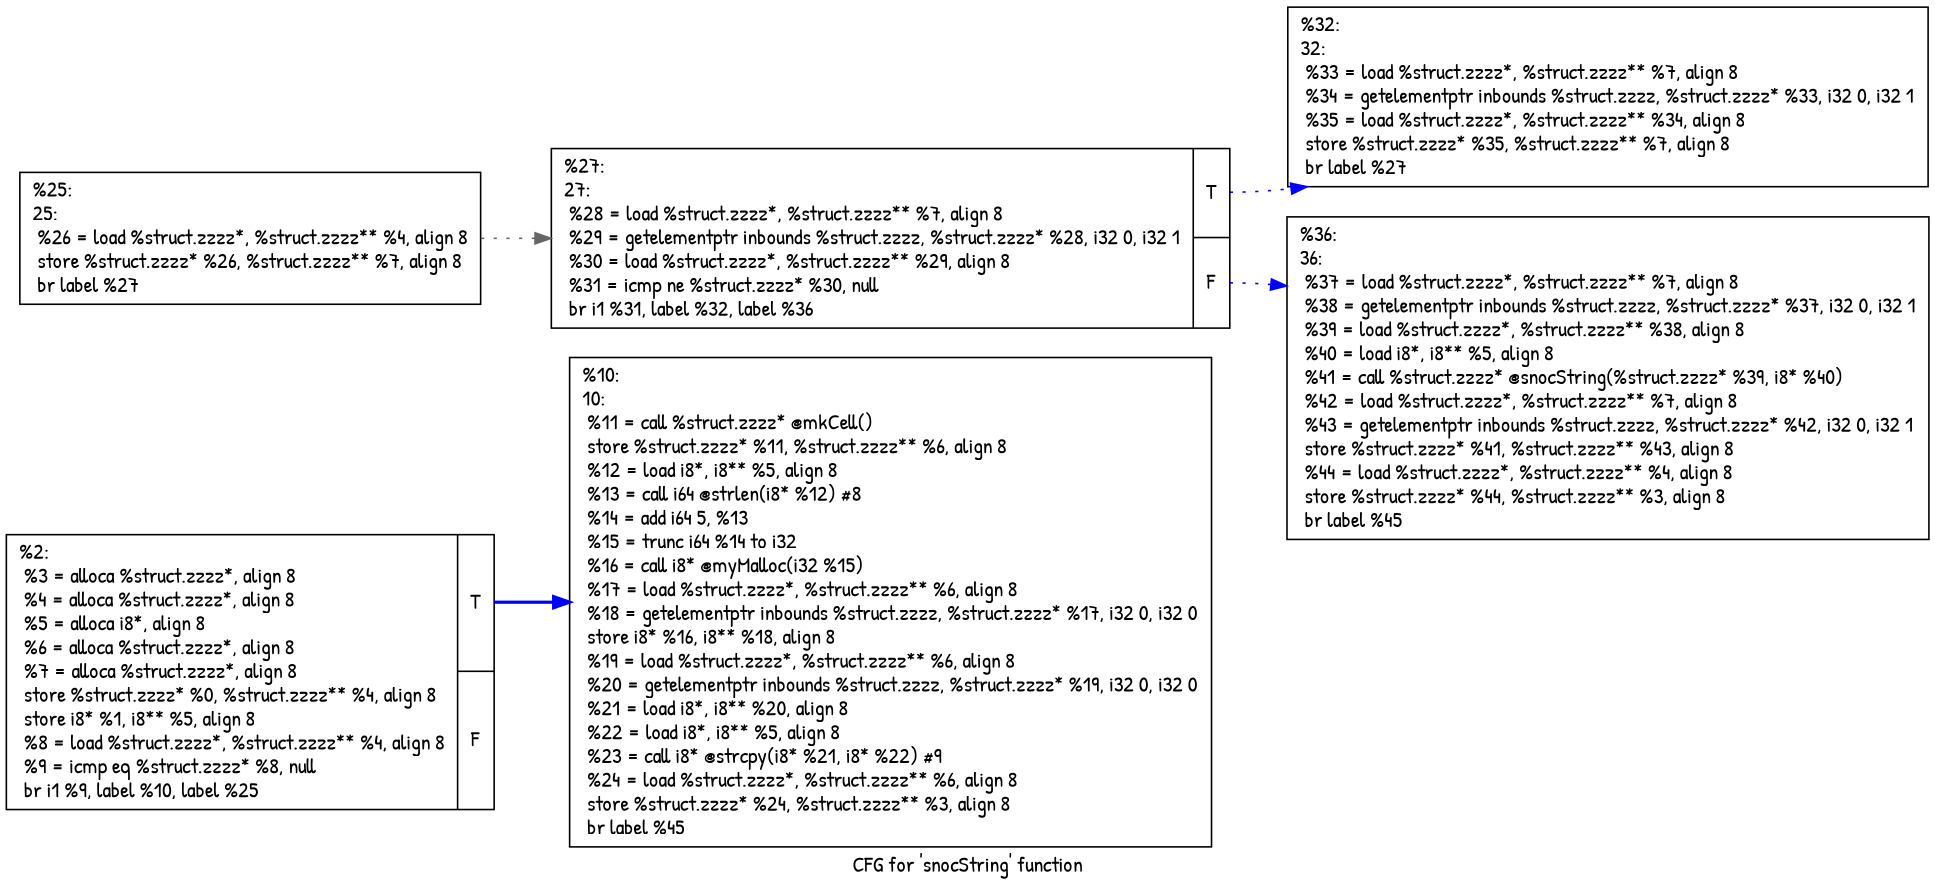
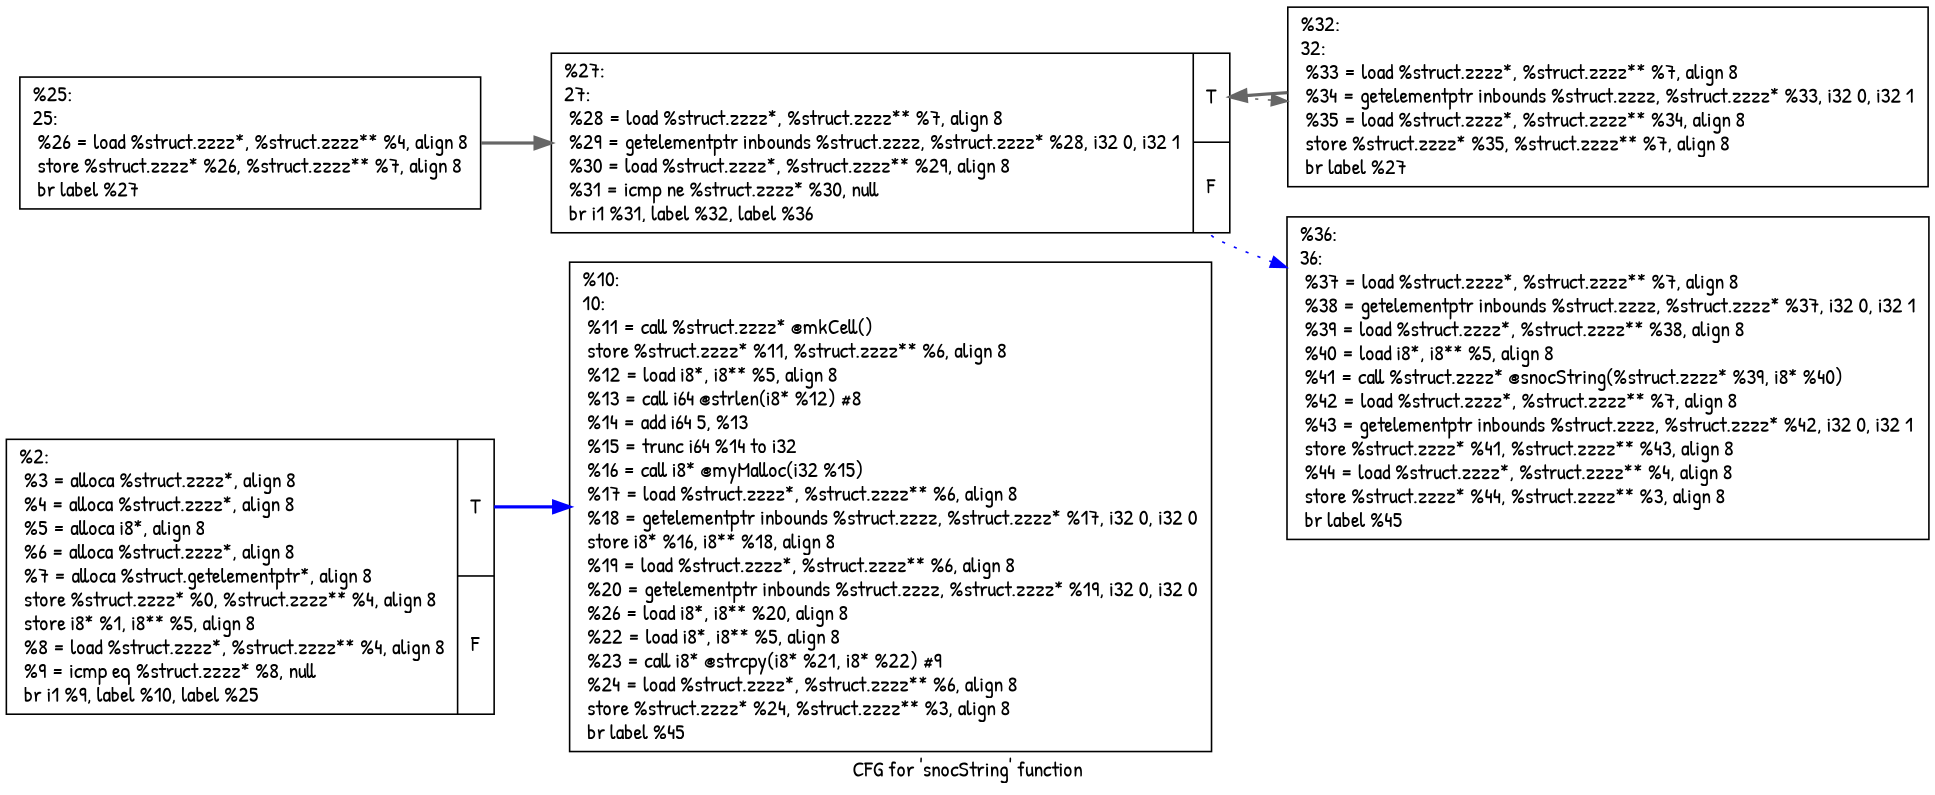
none -> (1267, 94)
(1261, 191) -> (1251, 99)
(508, 238) -> (508, 143)
(158, 671) -> (196, 576)
(716, 709) -> (716, 613)
